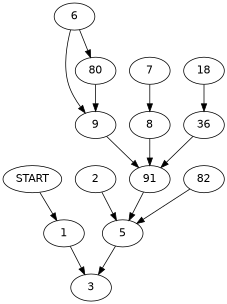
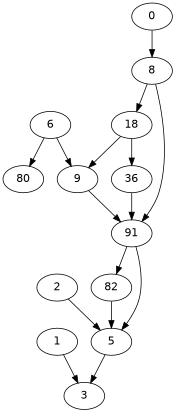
(150, 71) -> (152, 17)
(96, 94) -> (107, 149)
none -> (143, 94)
(32, 179) -> none
none -> (123, 257)
